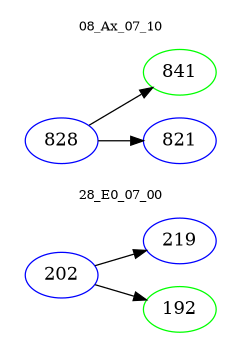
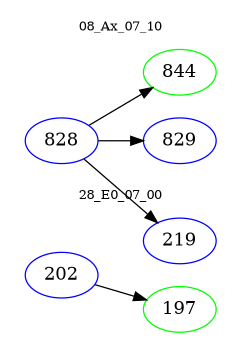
(180, 72) -> (180, 72)
(180, 141) -> (180, 141)
(115, 260) -> (122, 192)
(180, 309) -> (180, 309)
